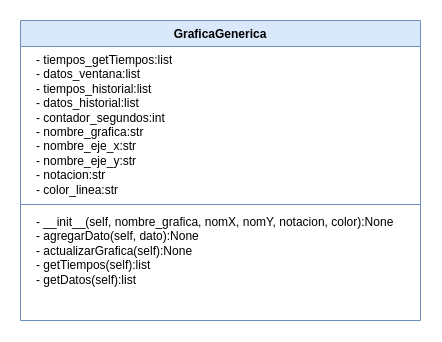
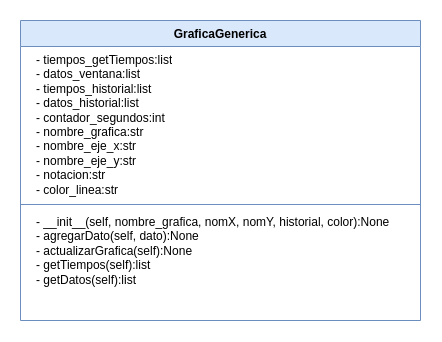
(220, 252) -> (220, 252)
